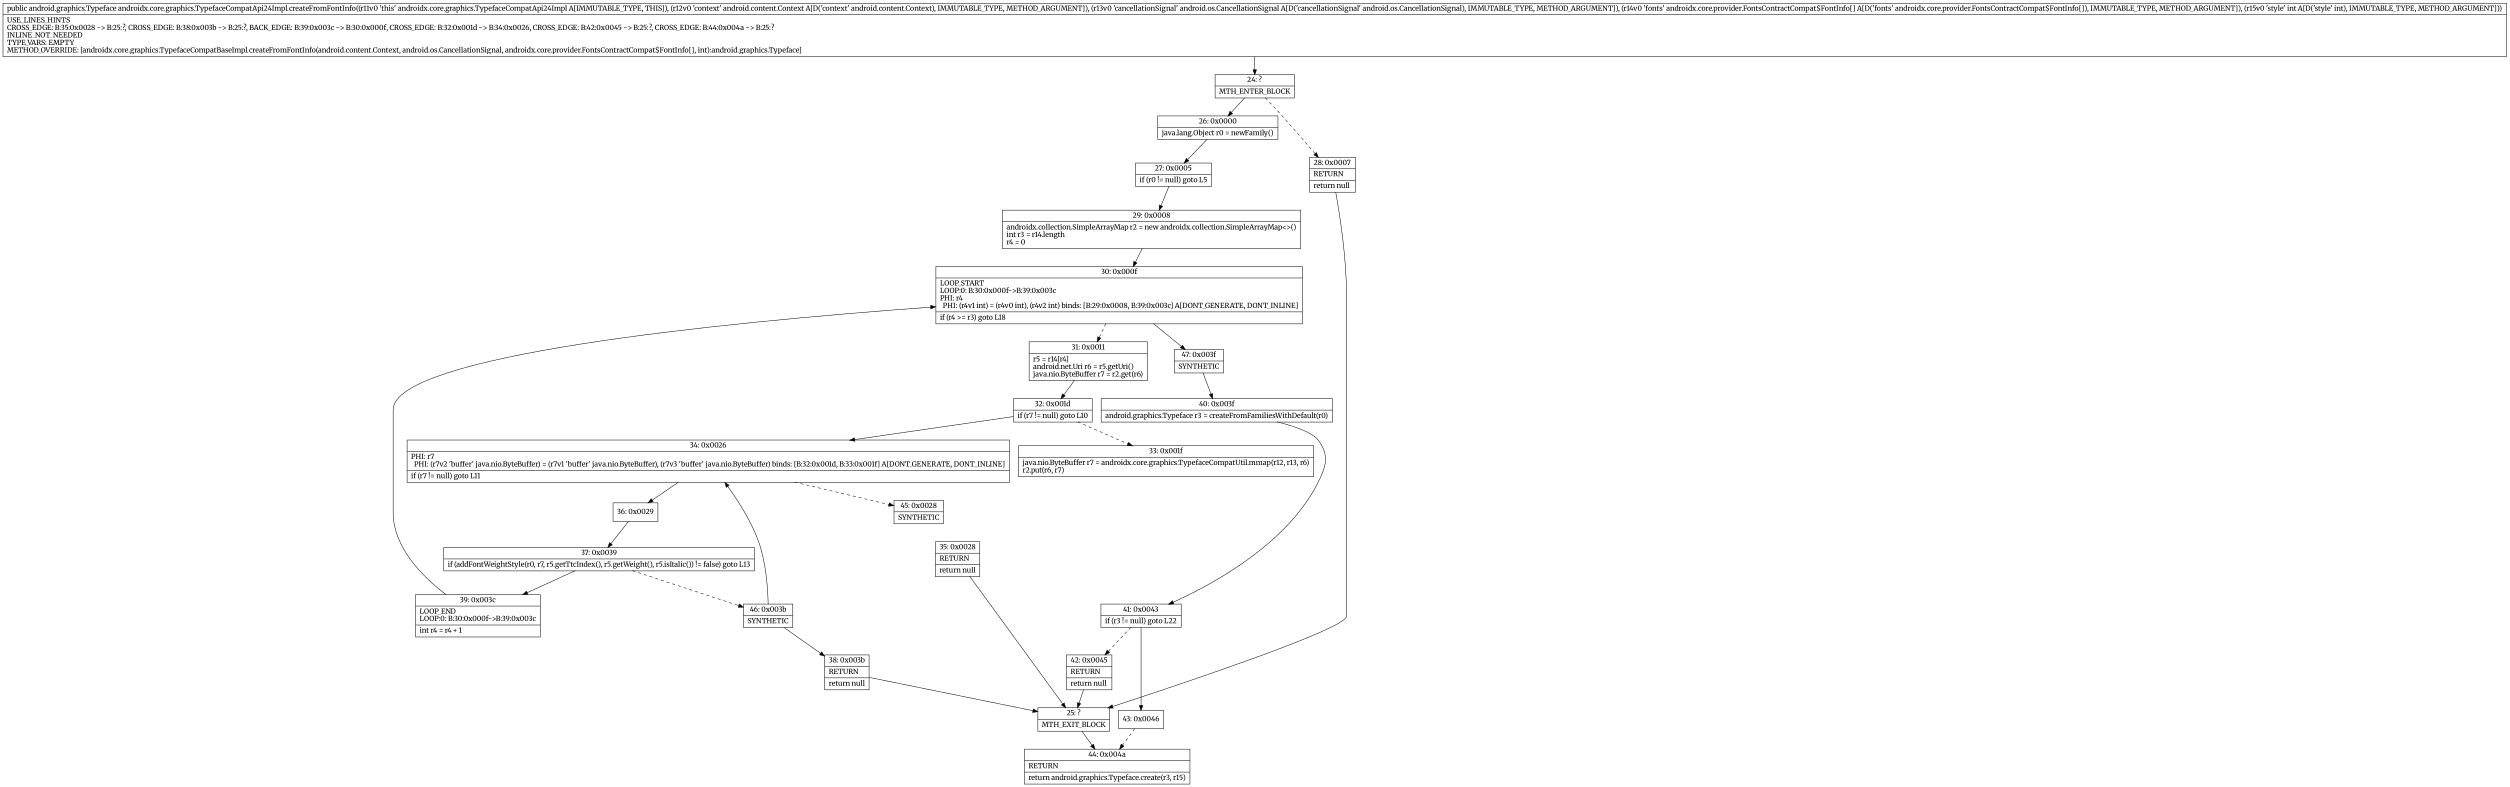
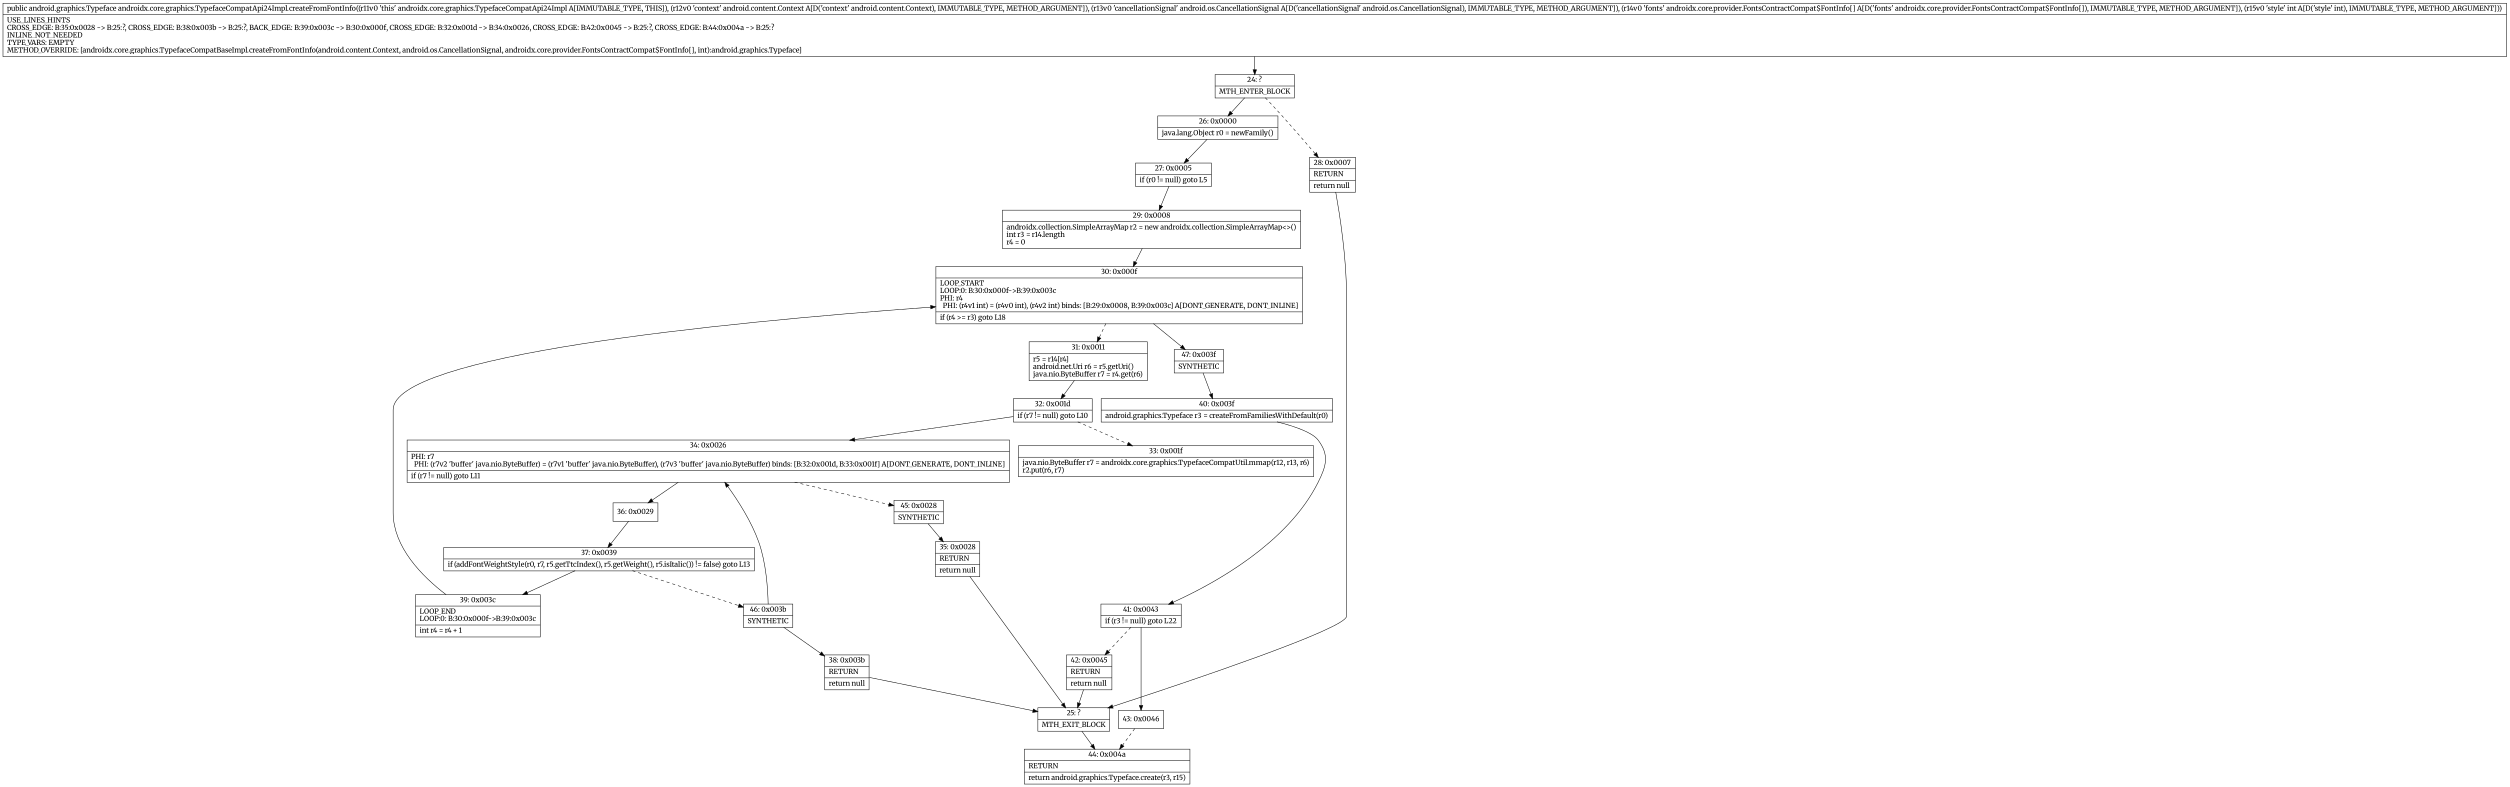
(1088, 374) -> (1088, 374)
none -> (934, 531)
